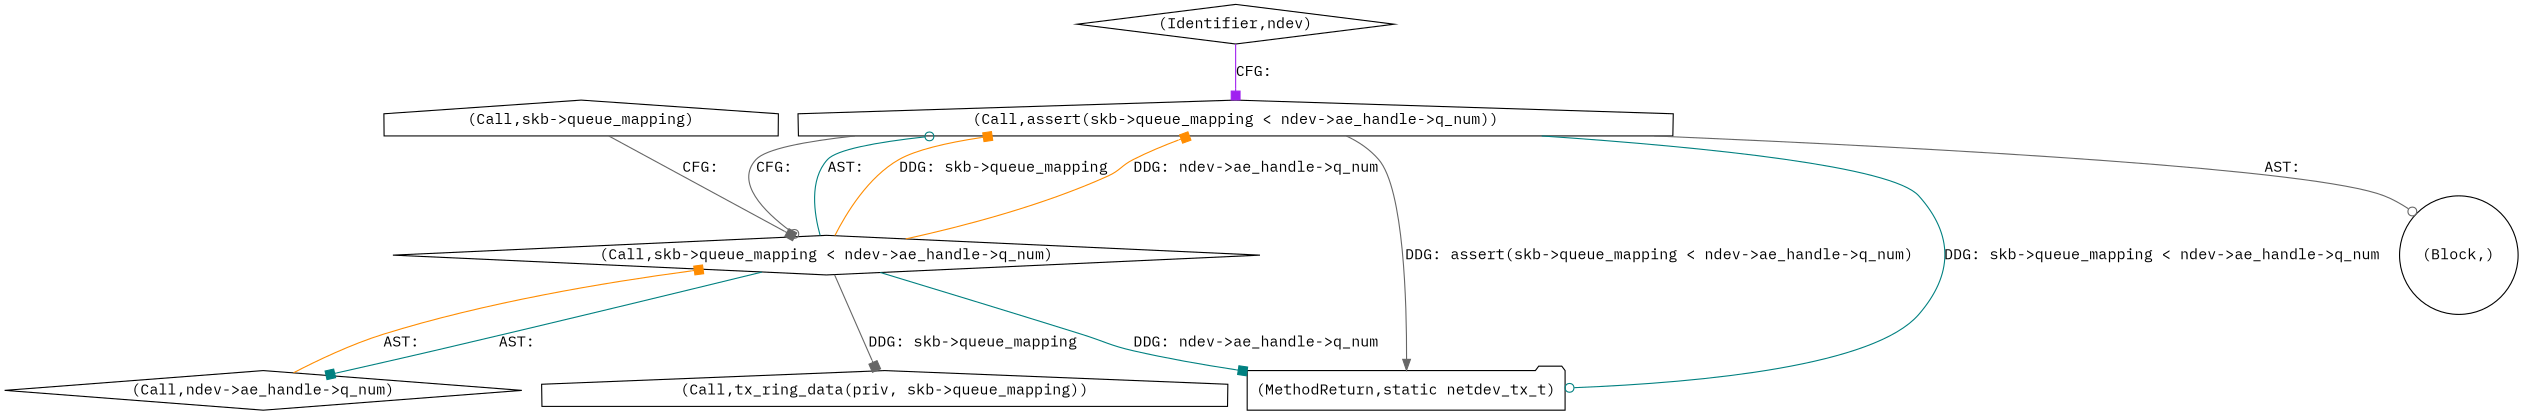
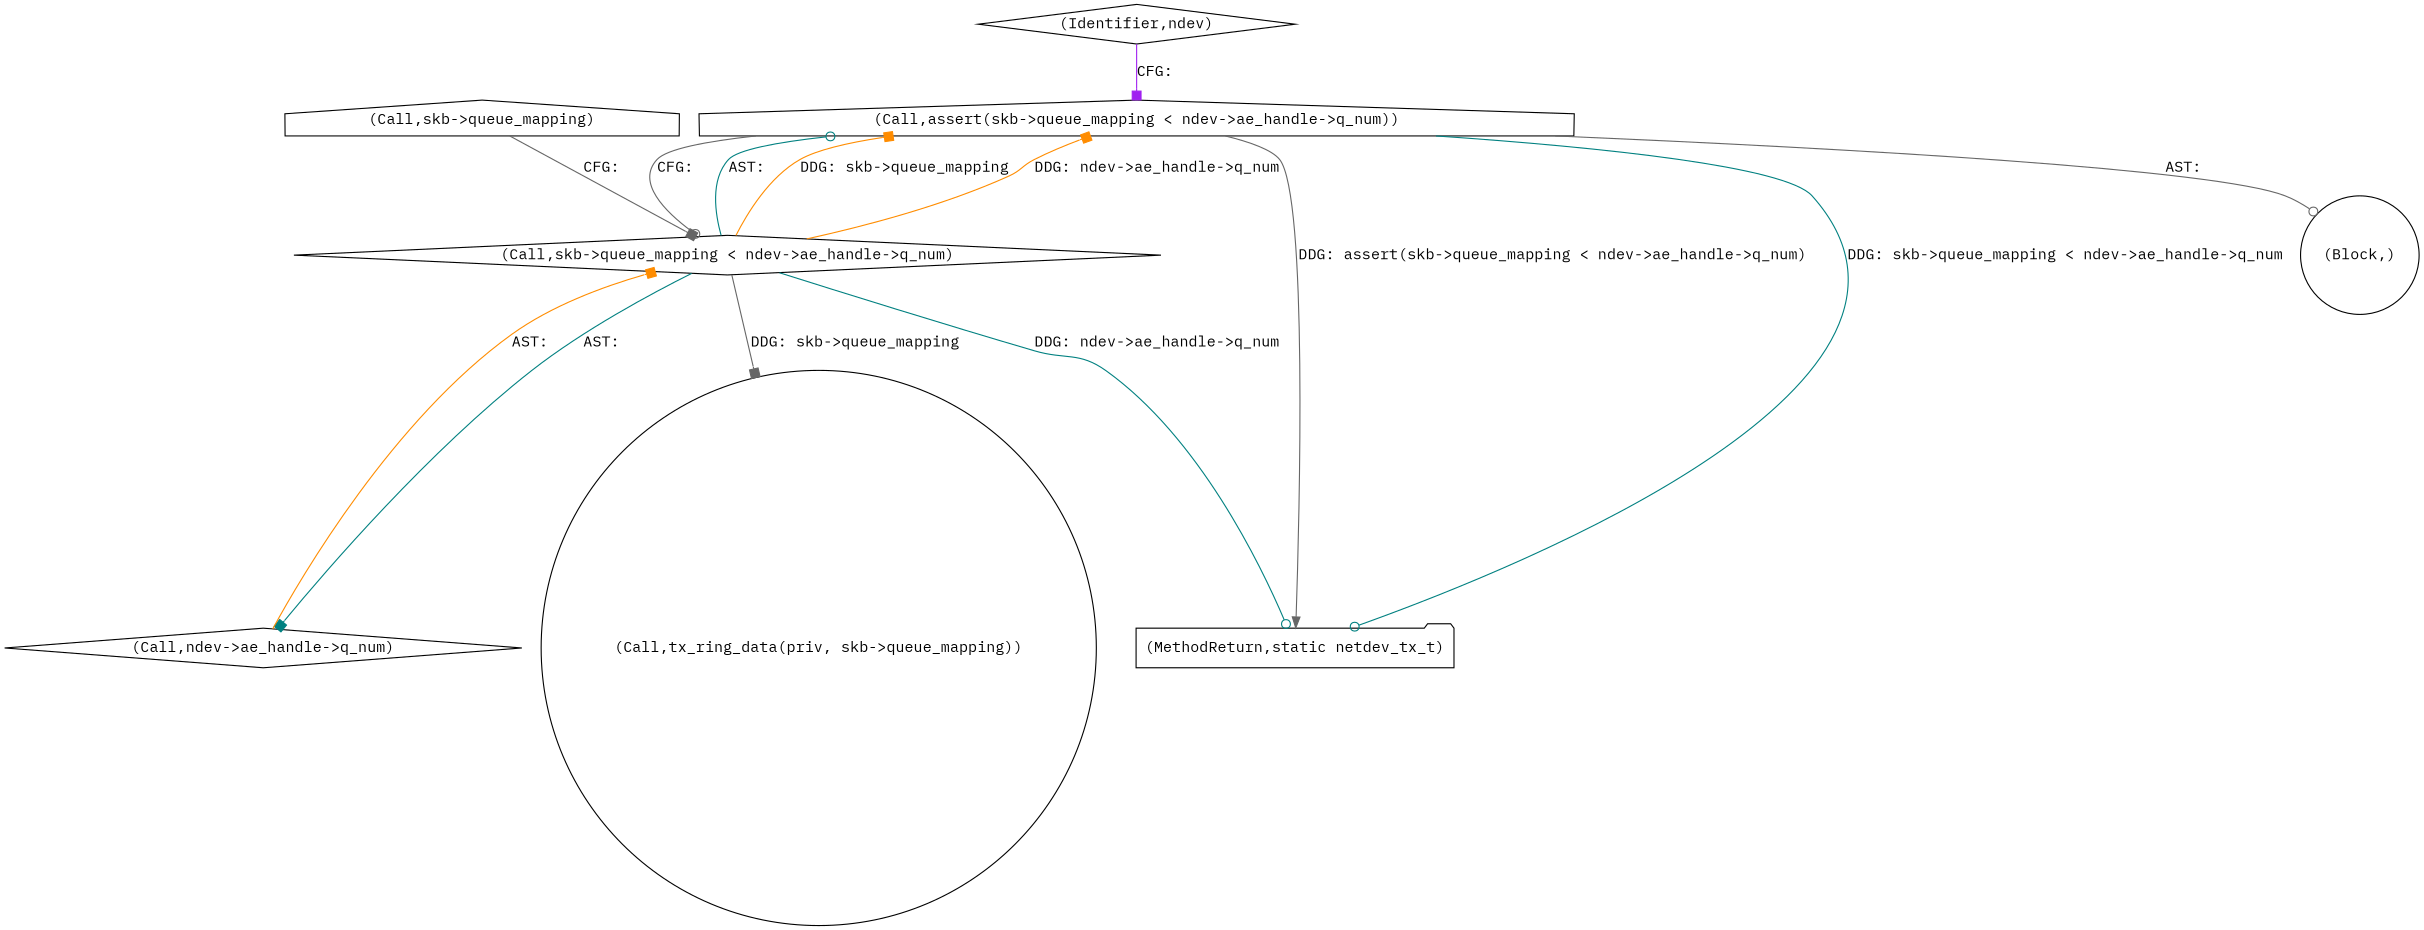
(1057, 327) -> (1092, 363)
(885, 390) -> (819, 648)
